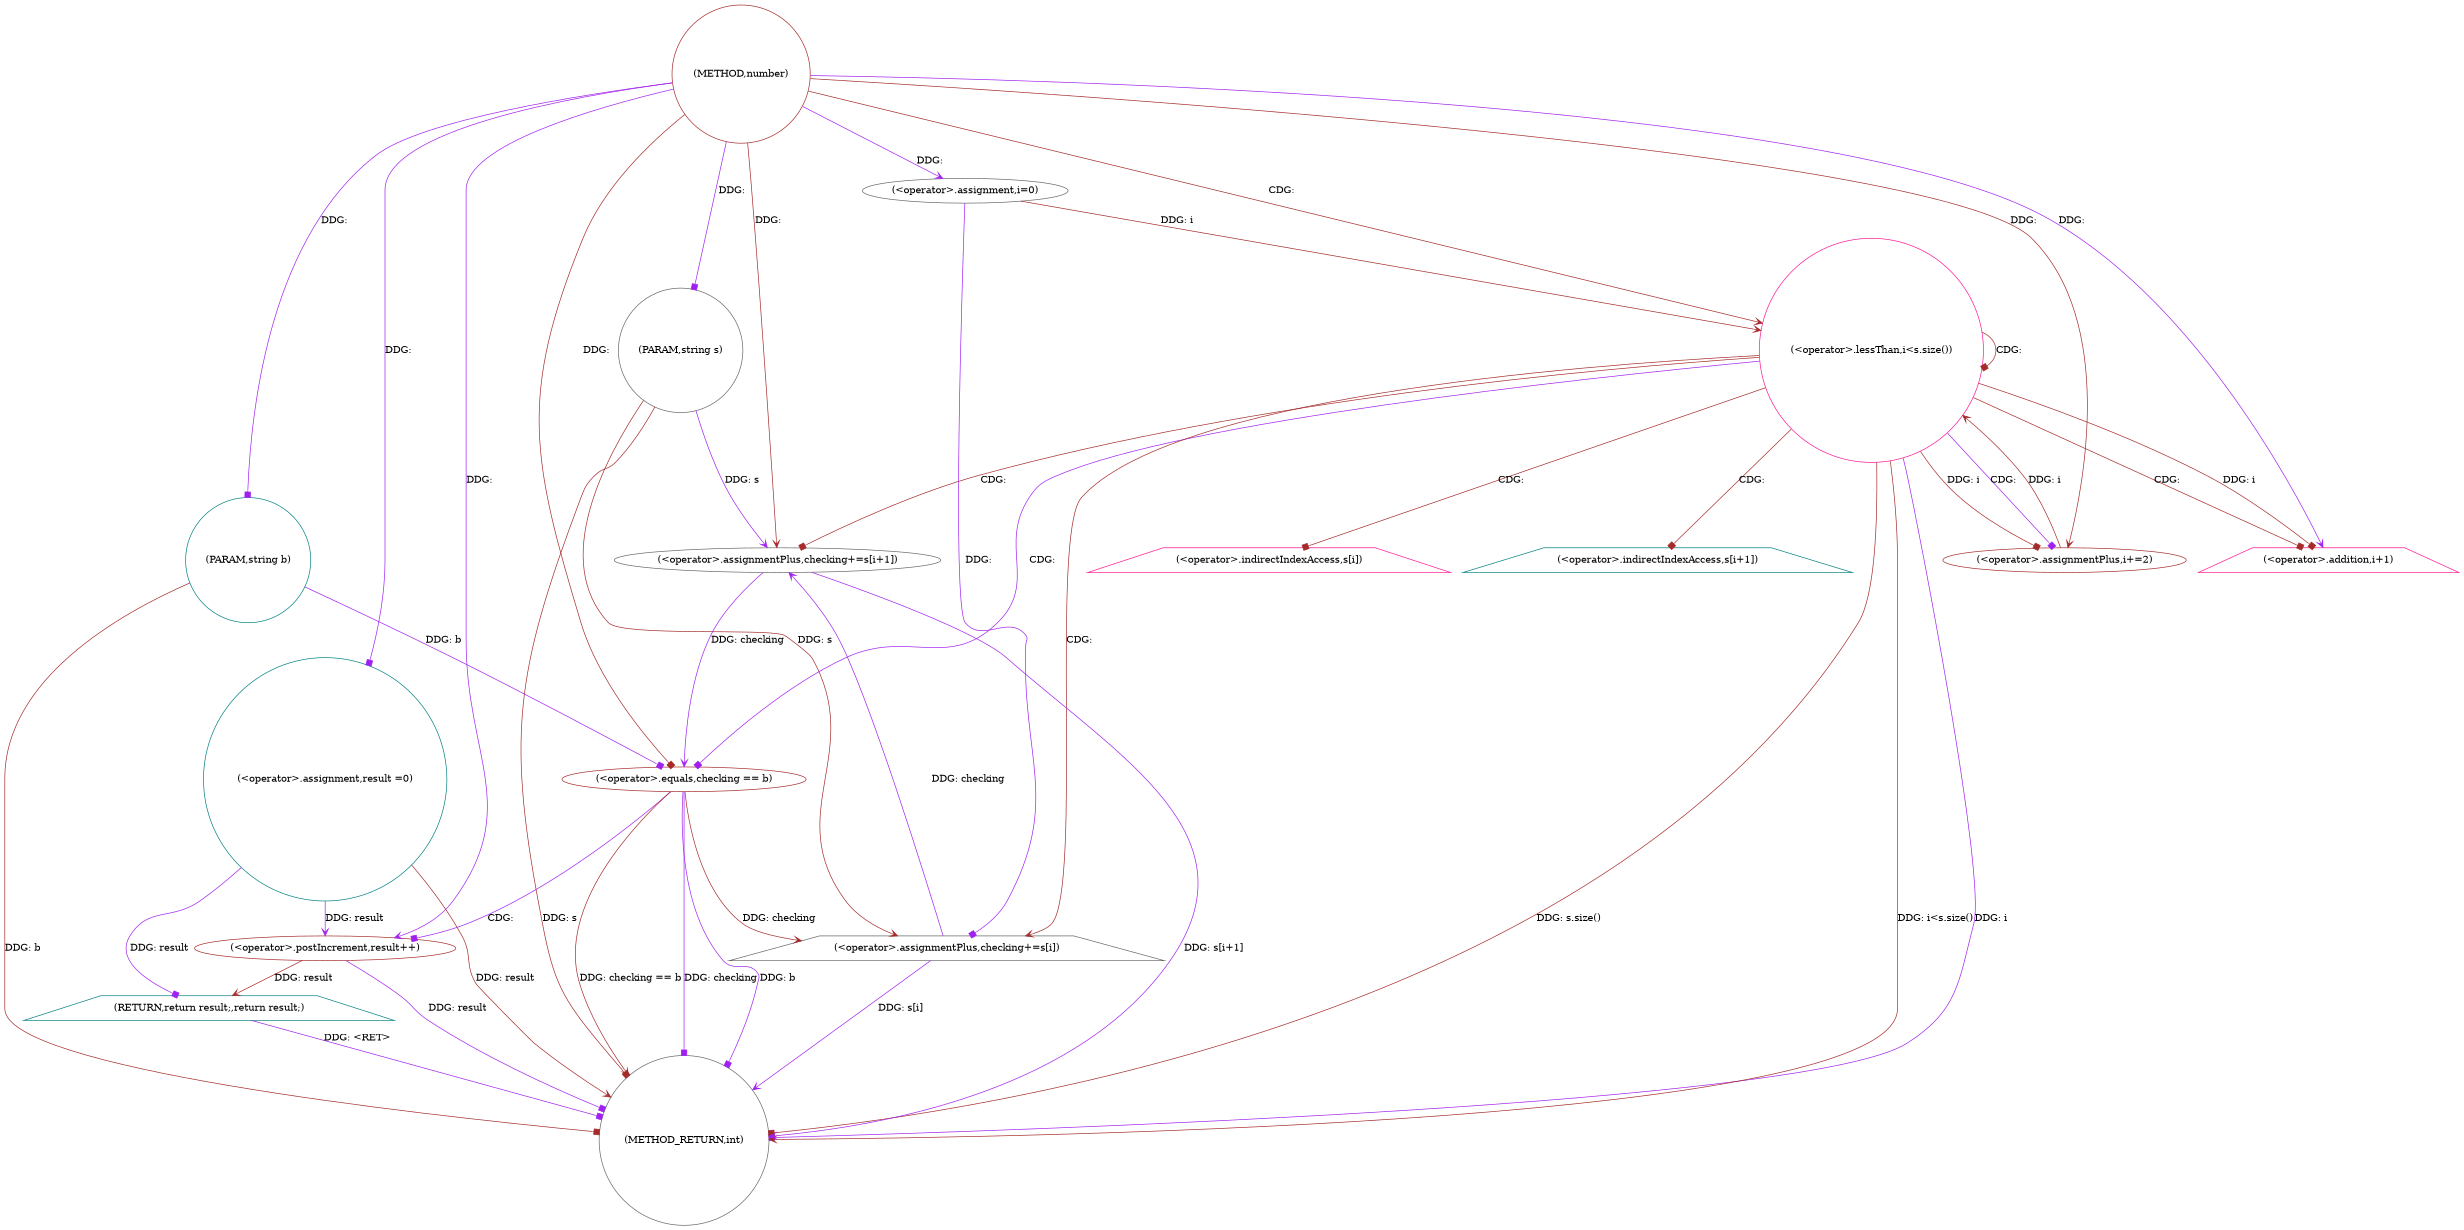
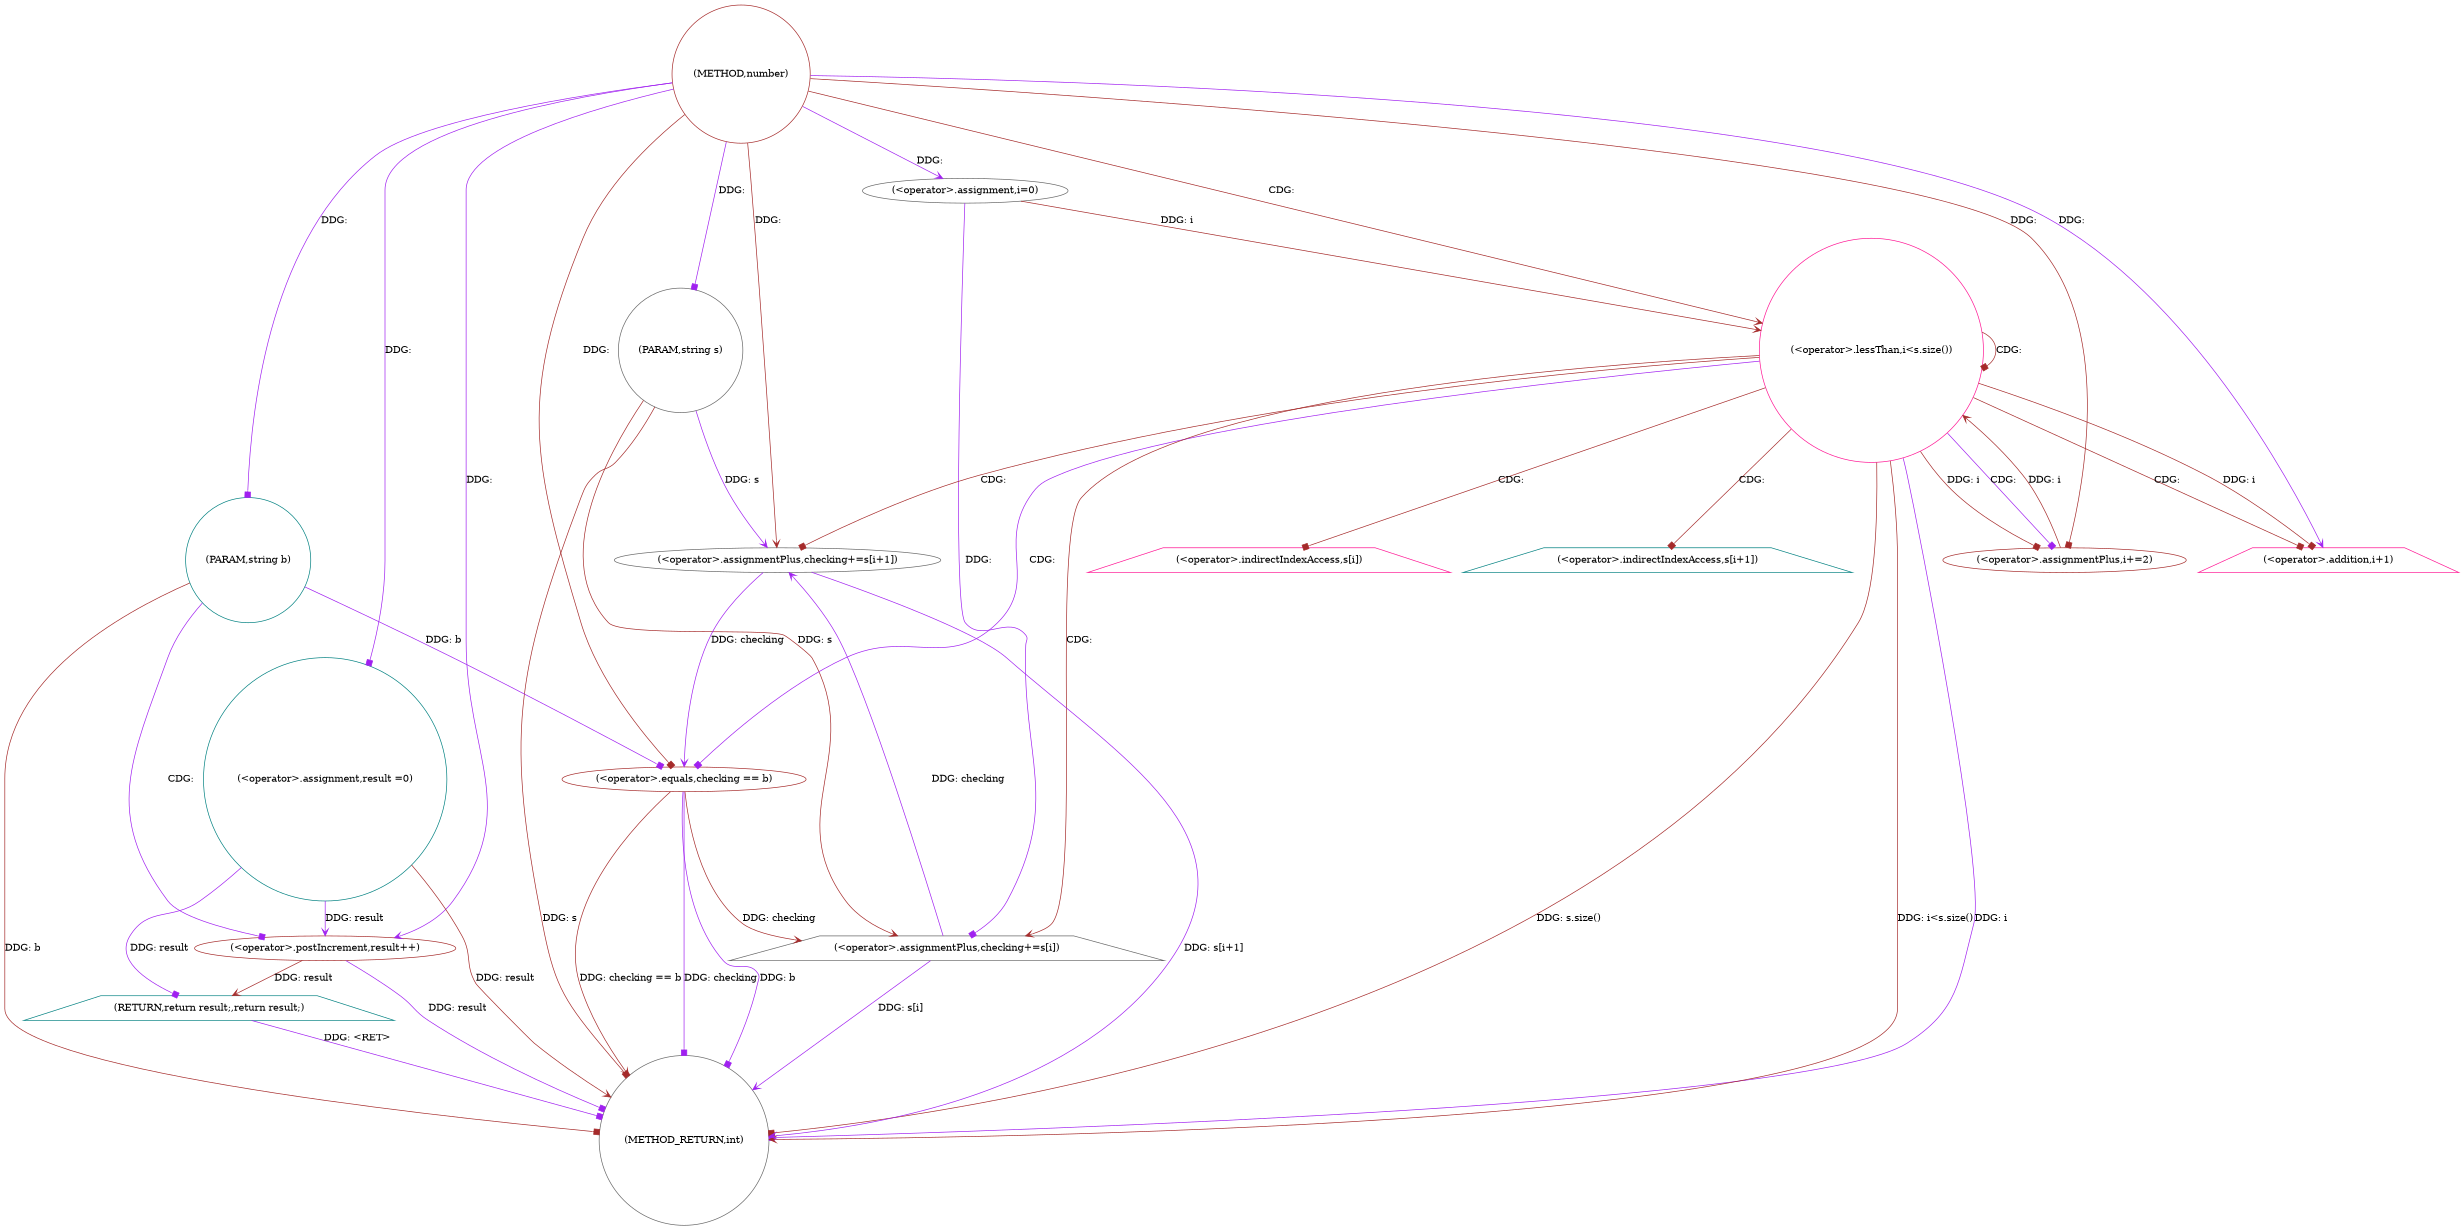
(1585, 143) -> (1585, 143)
(553, 879) -> (130, 797)
